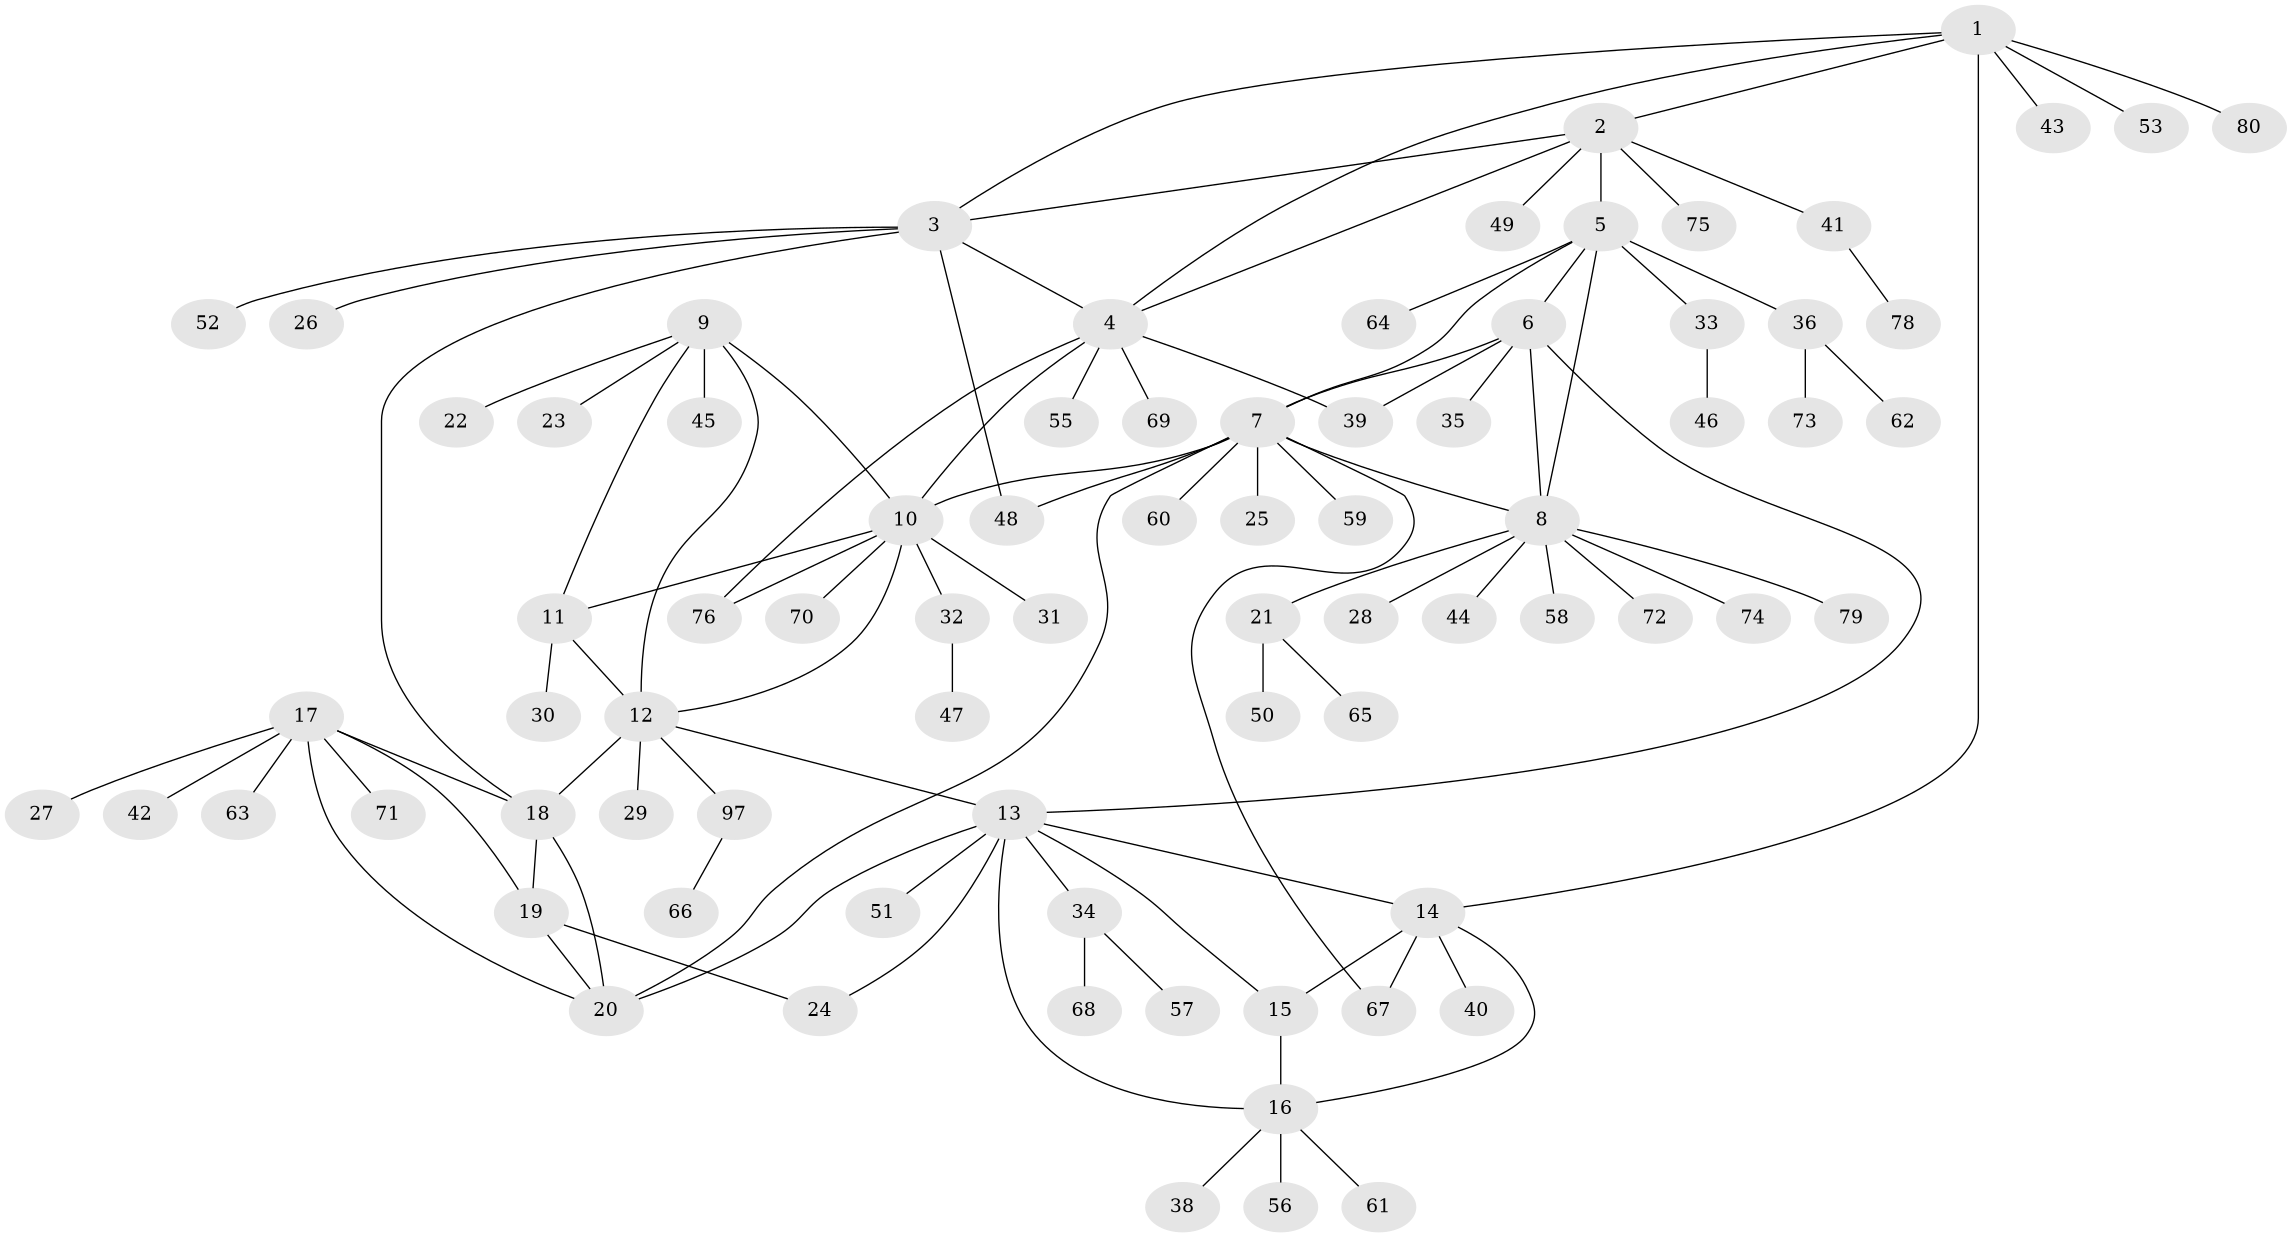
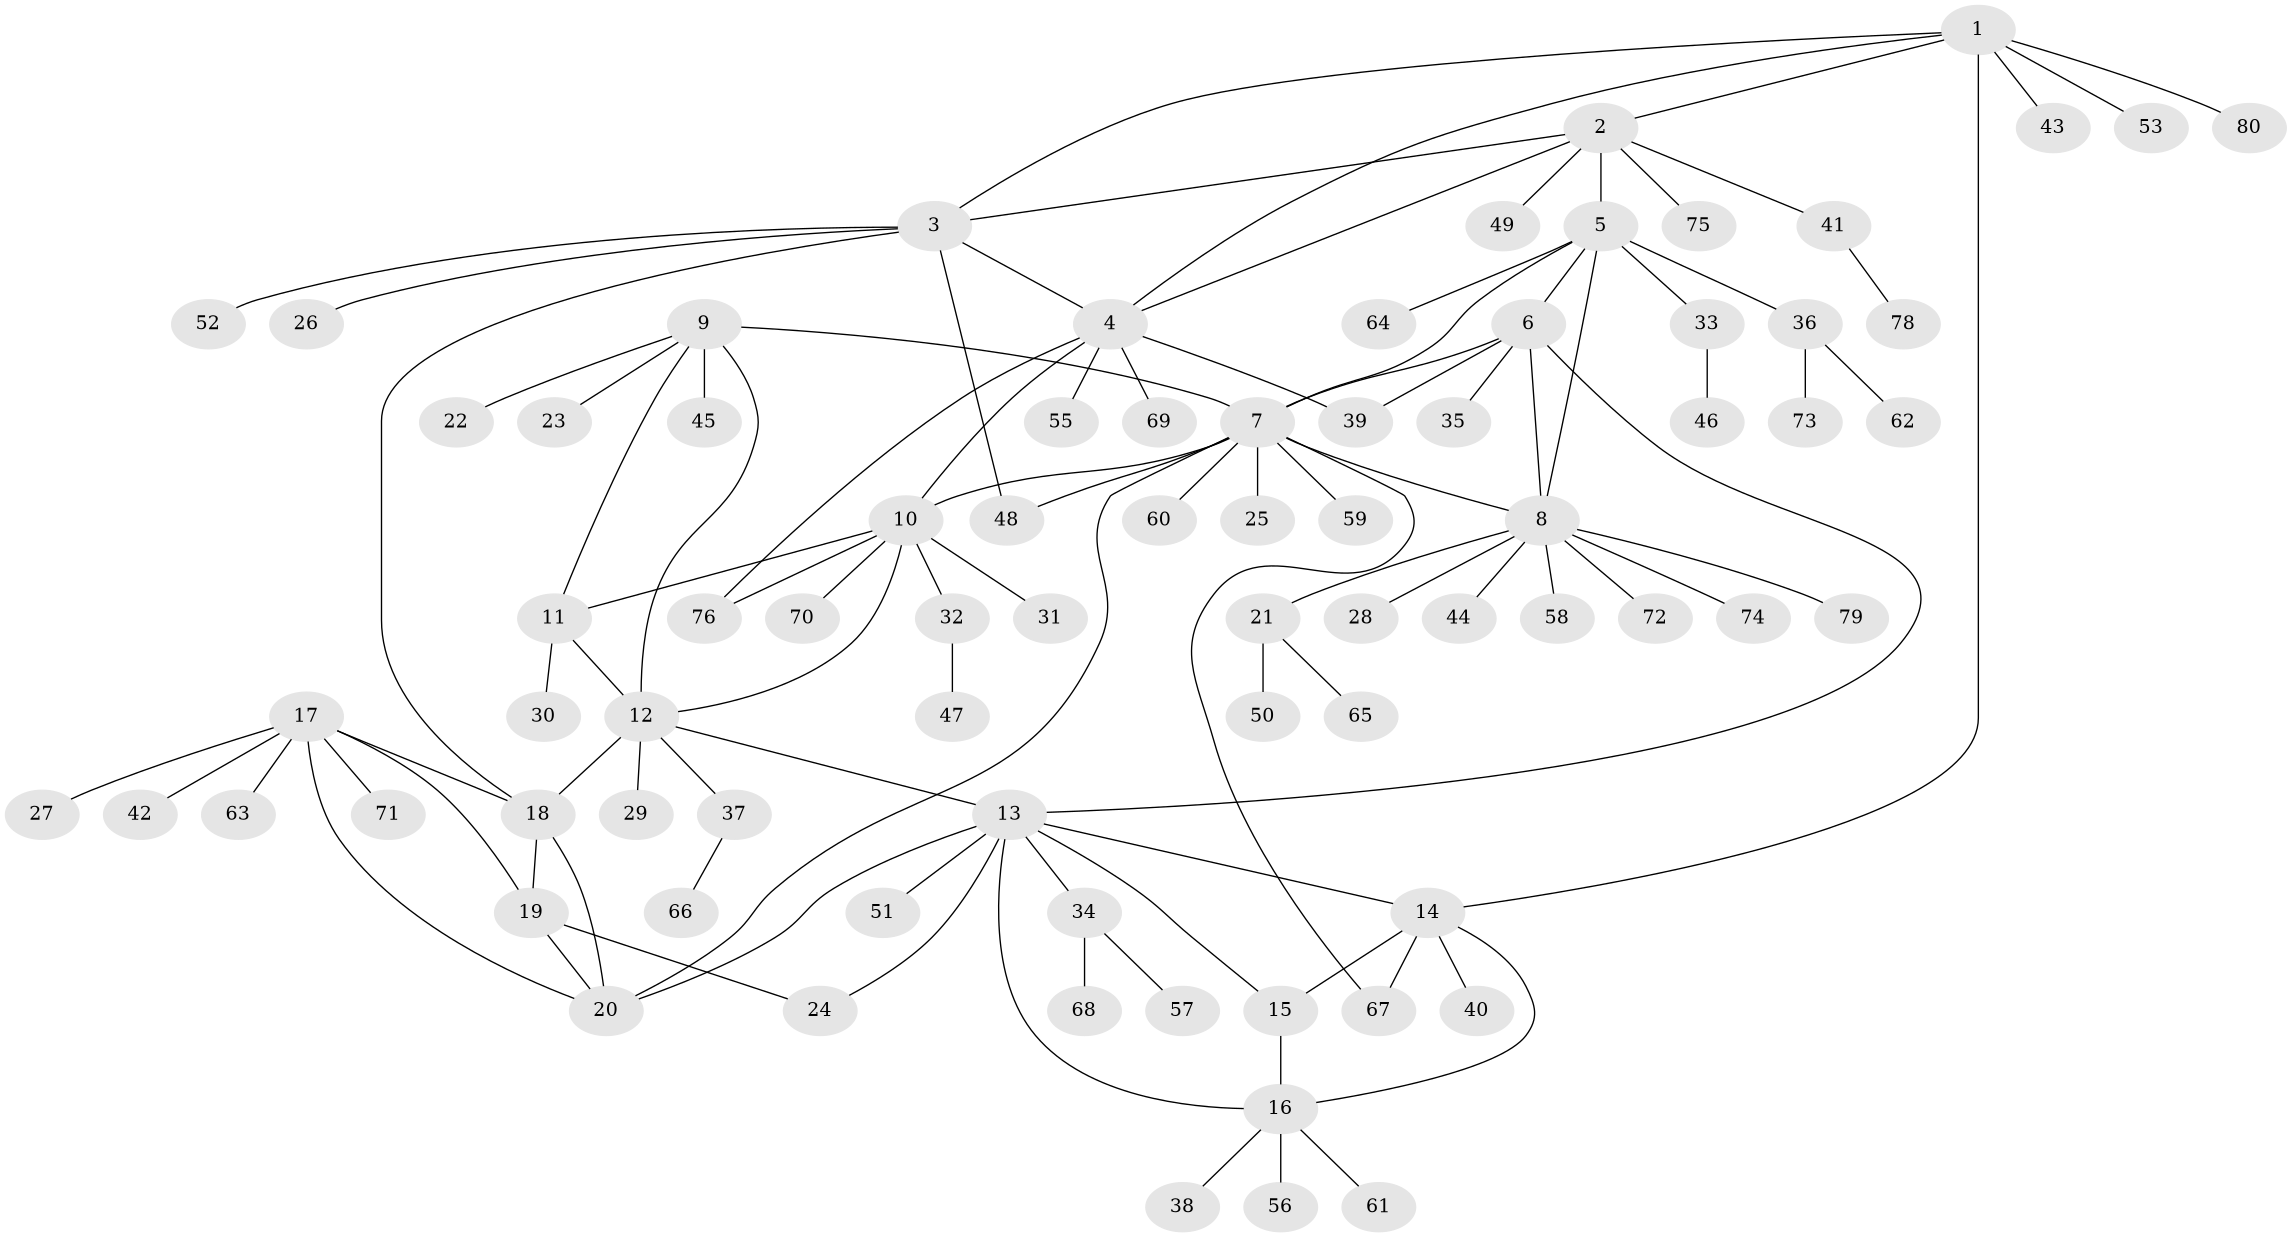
(815, 414) -> (988, 351)
(734, 815) -> (734, 815)
